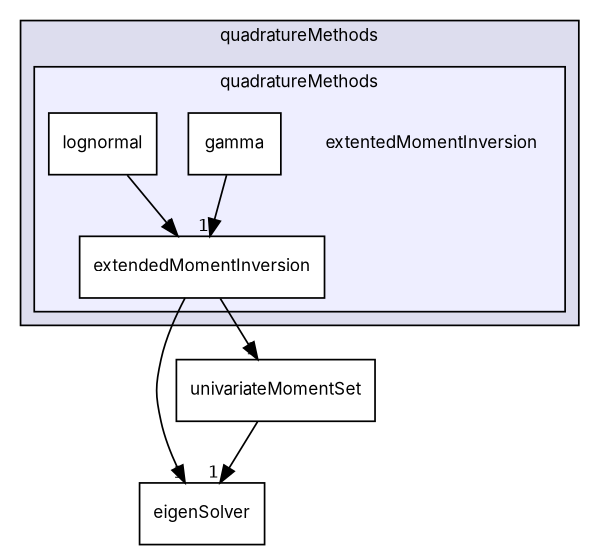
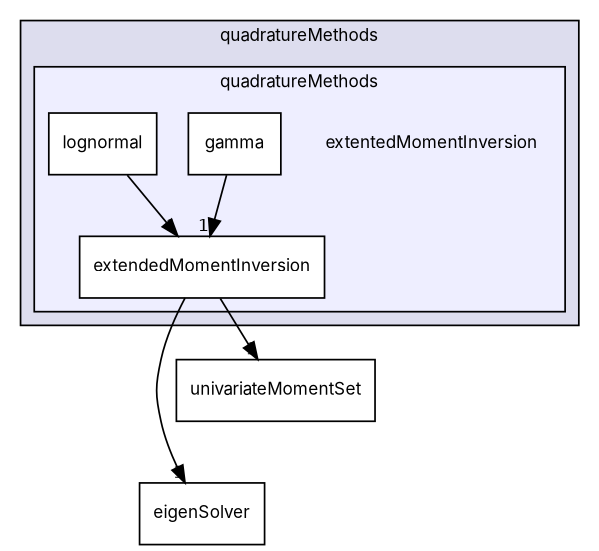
(243, 445) -> none
